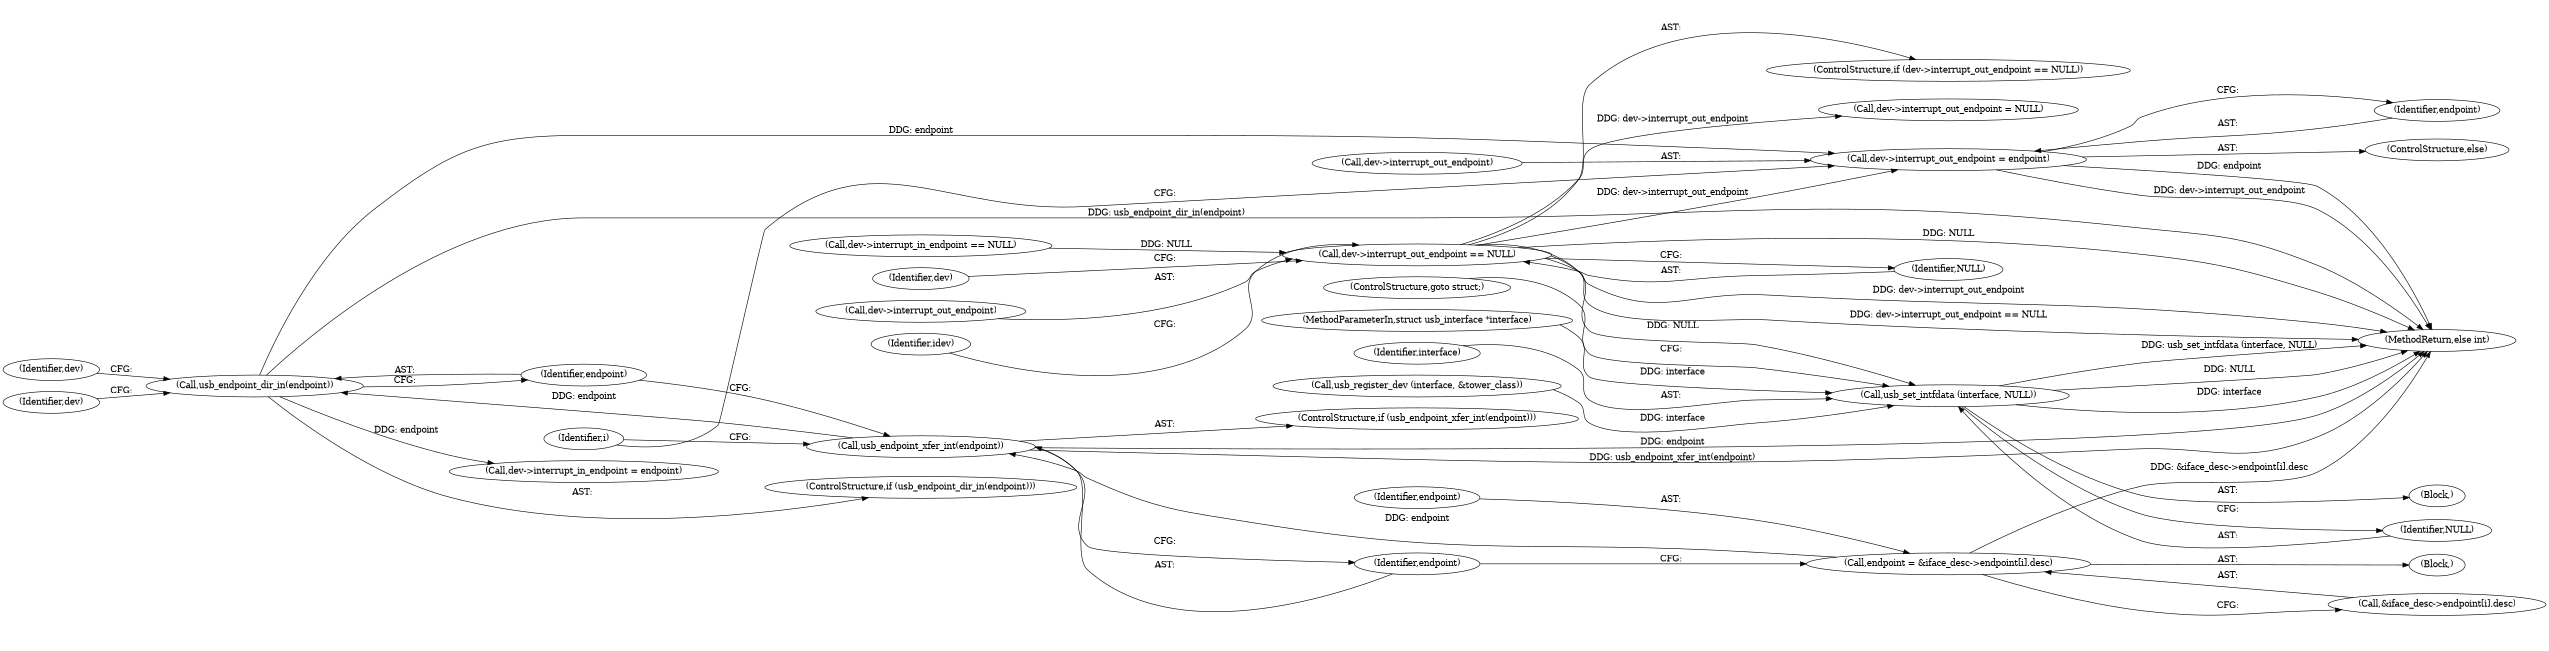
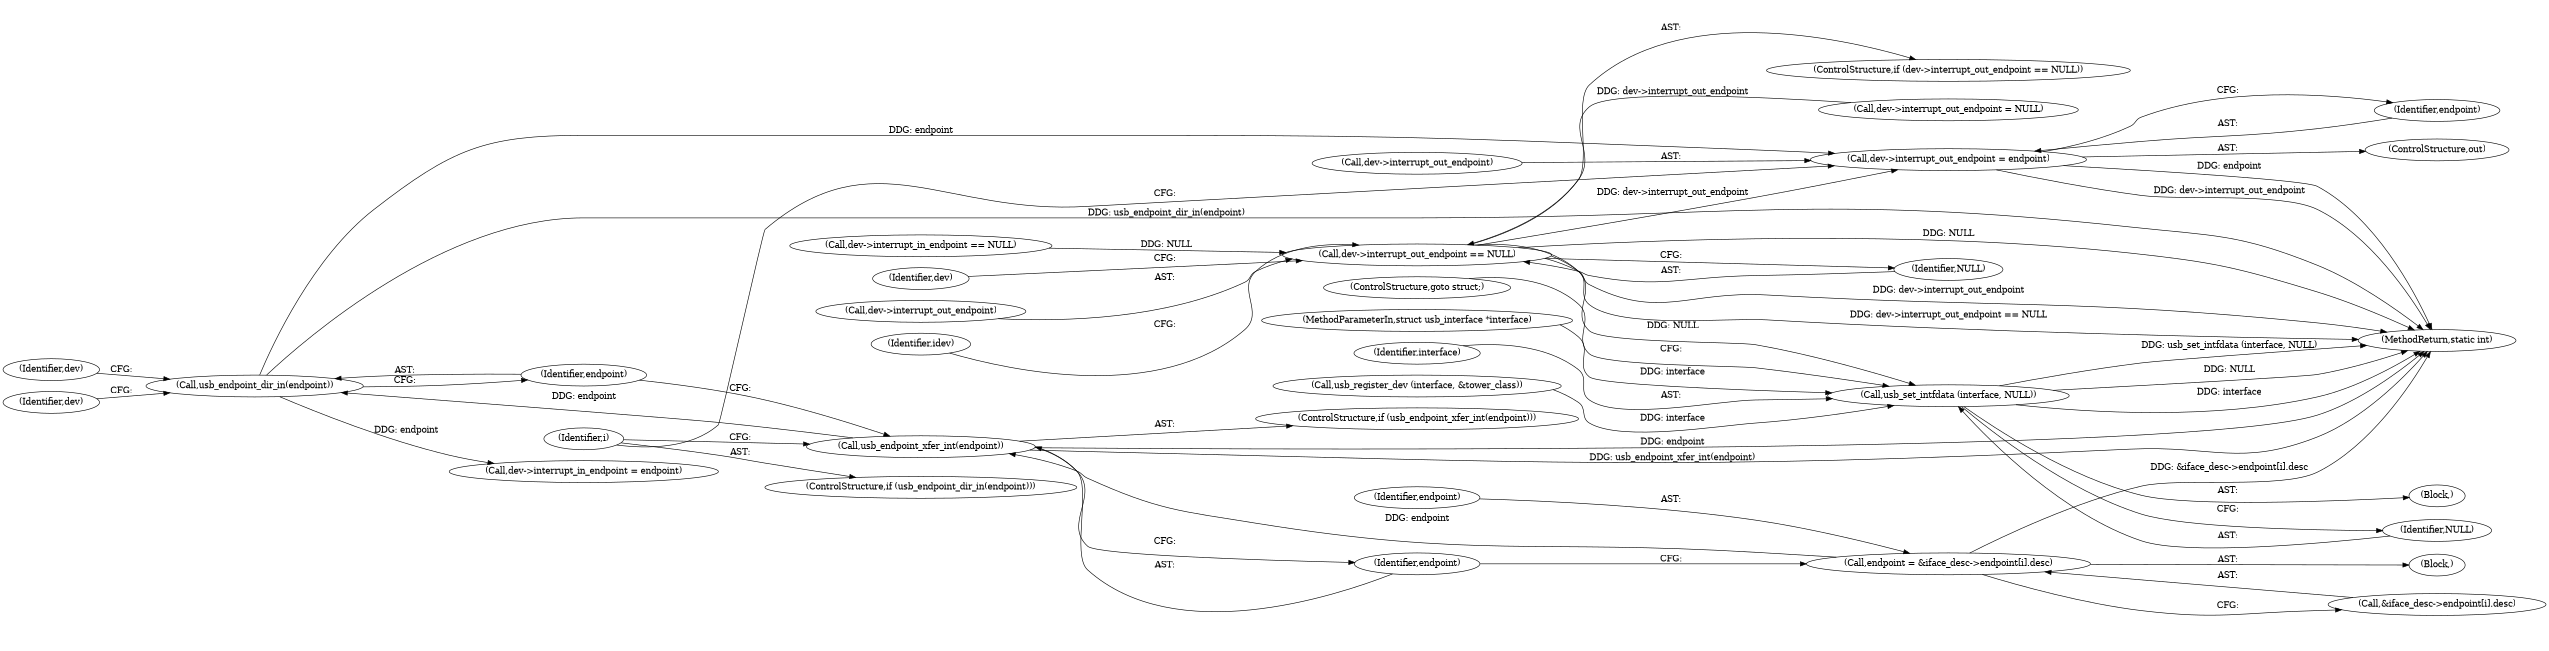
(1628, 138) -> (1619, 99)
(2437, 150) -> (2437, 150)
(2437, 341) -> (2437, 341)
(552, 514) -> (736, 458)
